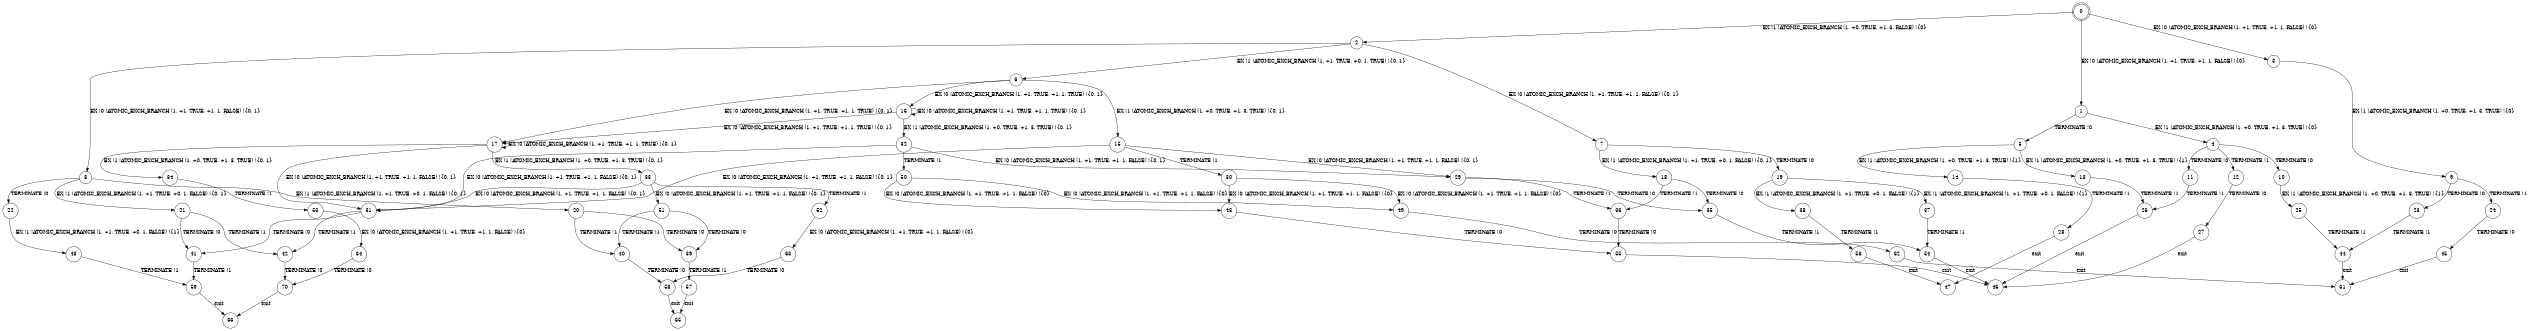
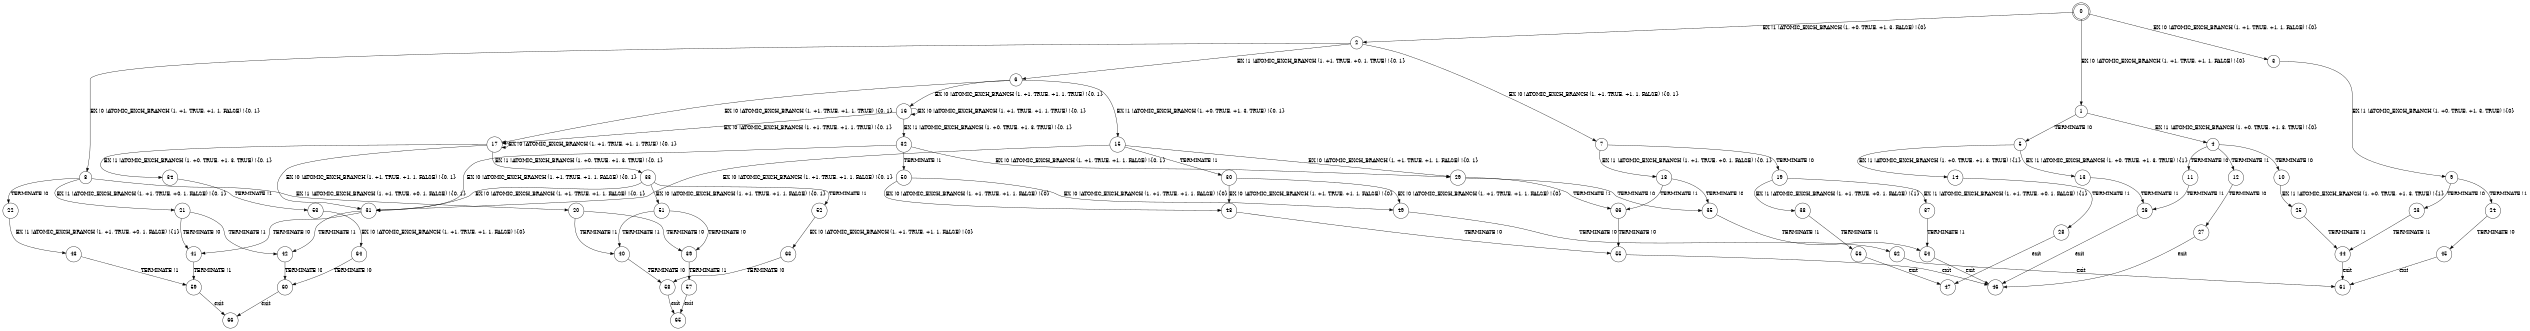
(285, 287) -> (285, 287)
